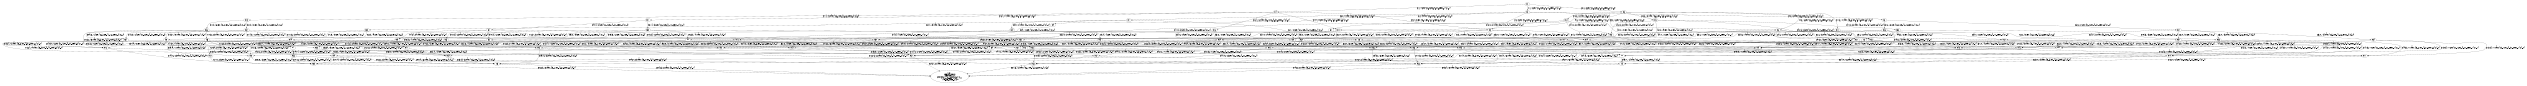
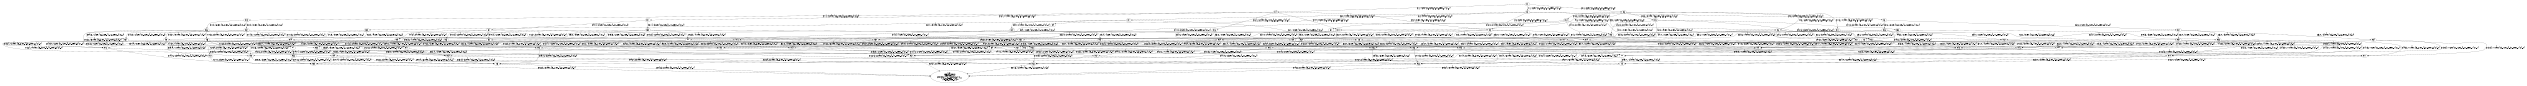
(1625, 43) -> (1700, 46)
none -> (740, 60)
